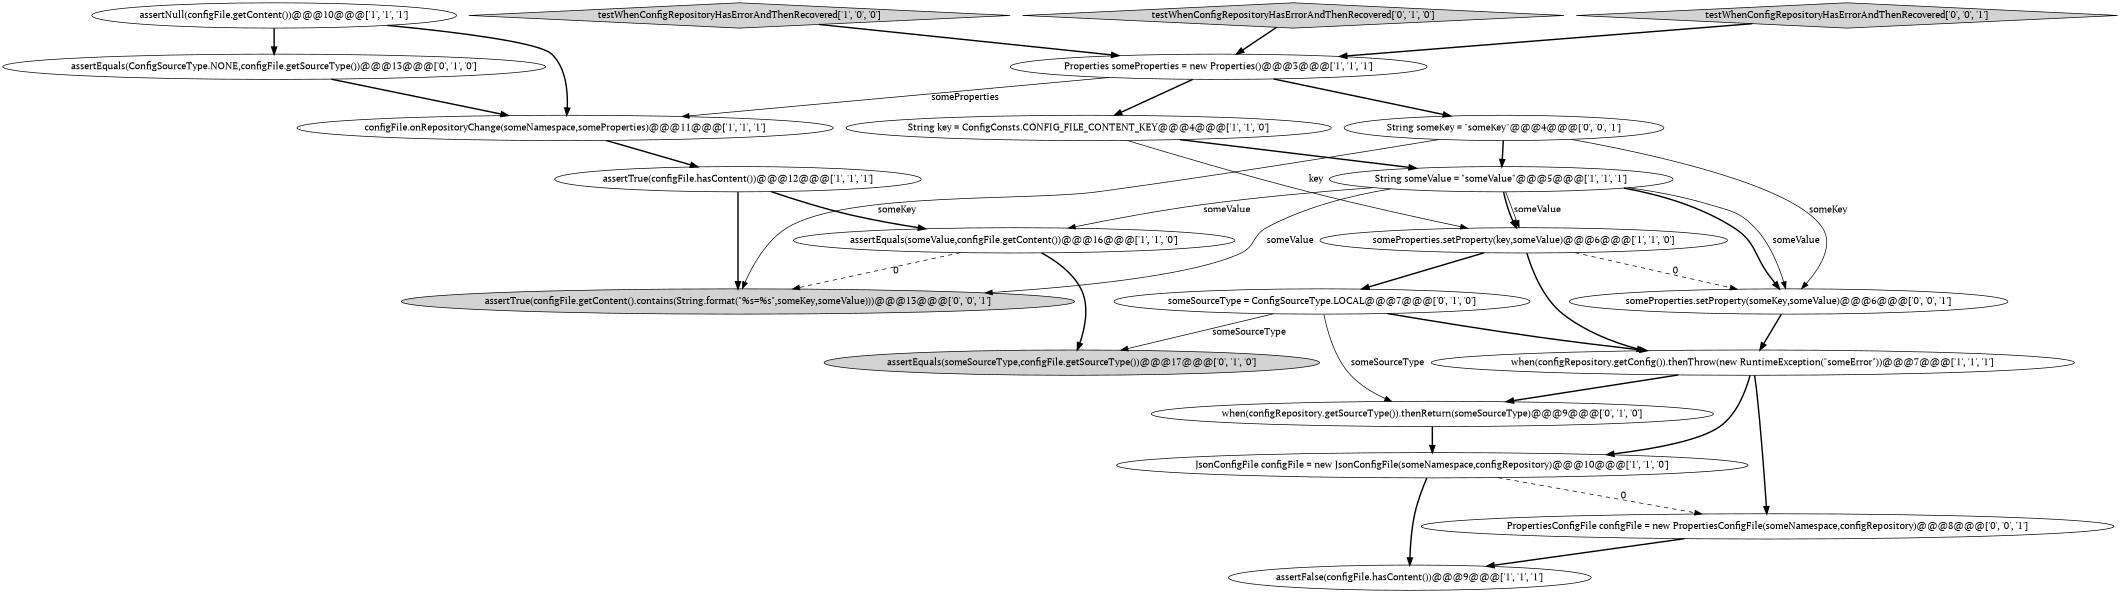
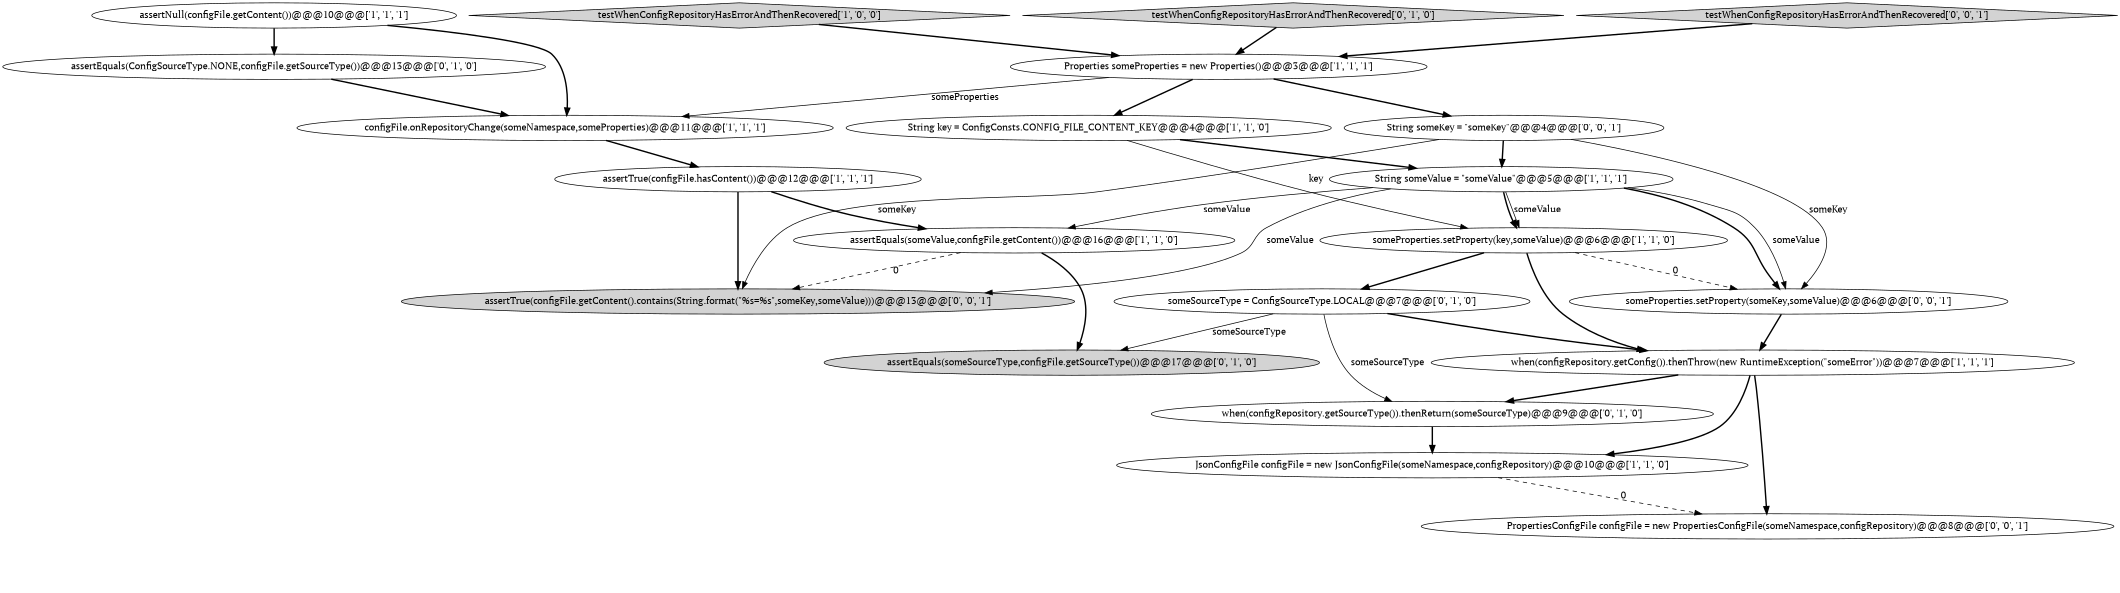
(1410, 578) -> none
